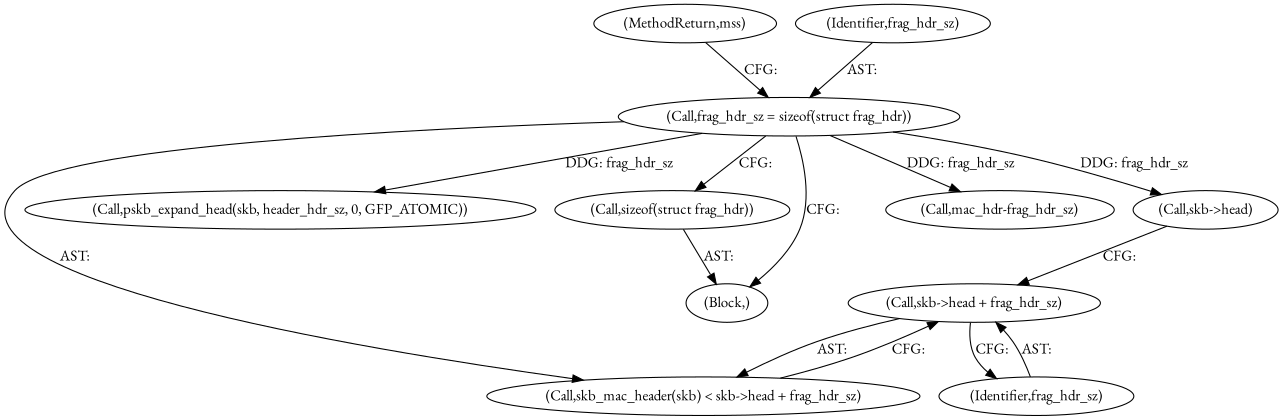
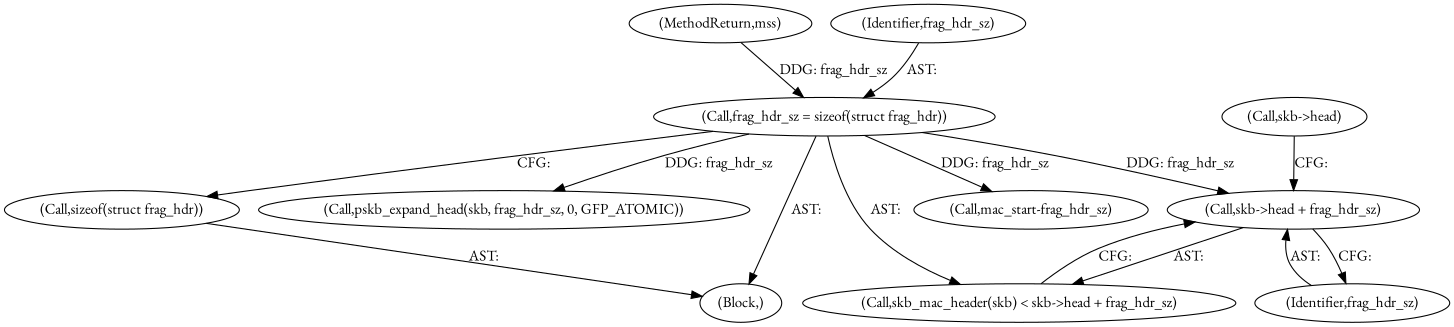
(763, 70) -> (833, 70)
(1023, 156) -> (1071, 159)
(280, 210) -> (504, 210)
(825, 210) -> (808, 210)
(1000, 210) -> (1031, 210)
